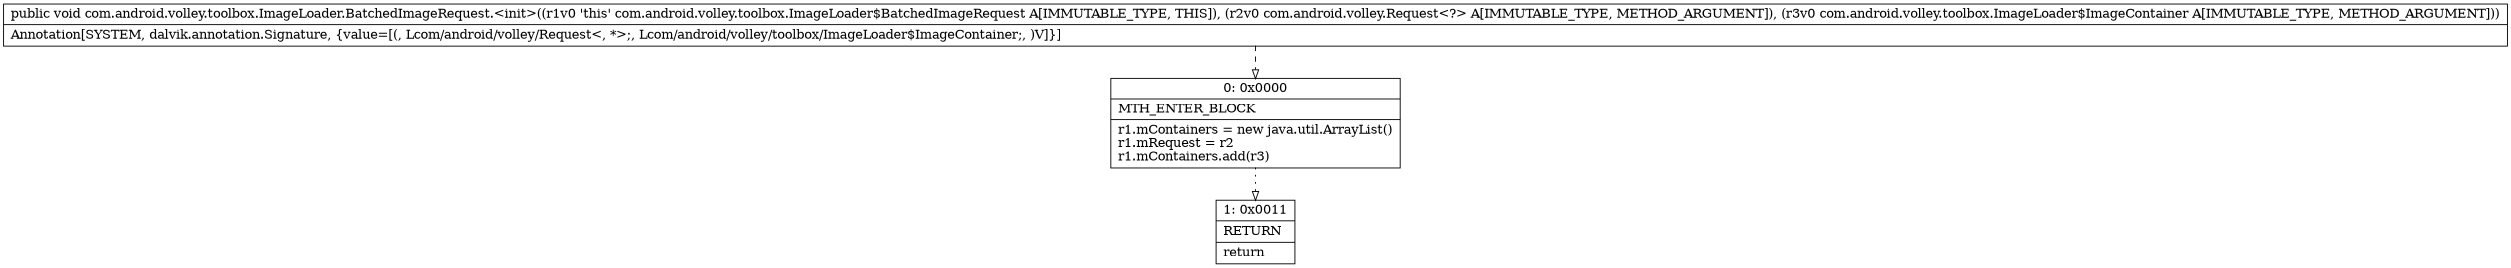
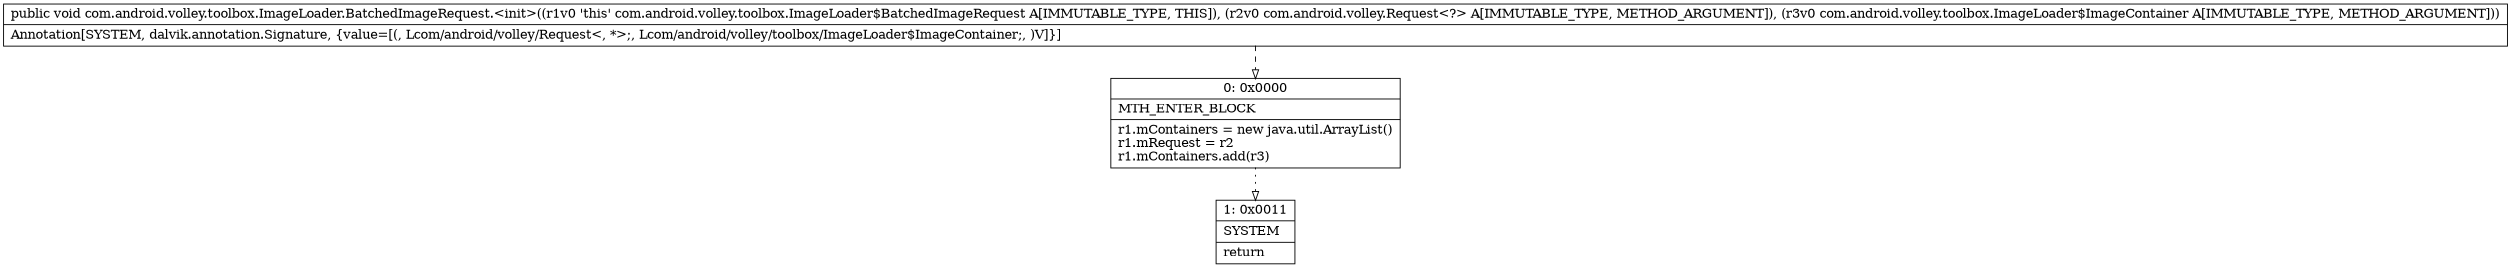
(1252, 231) -> (1251, 231)
